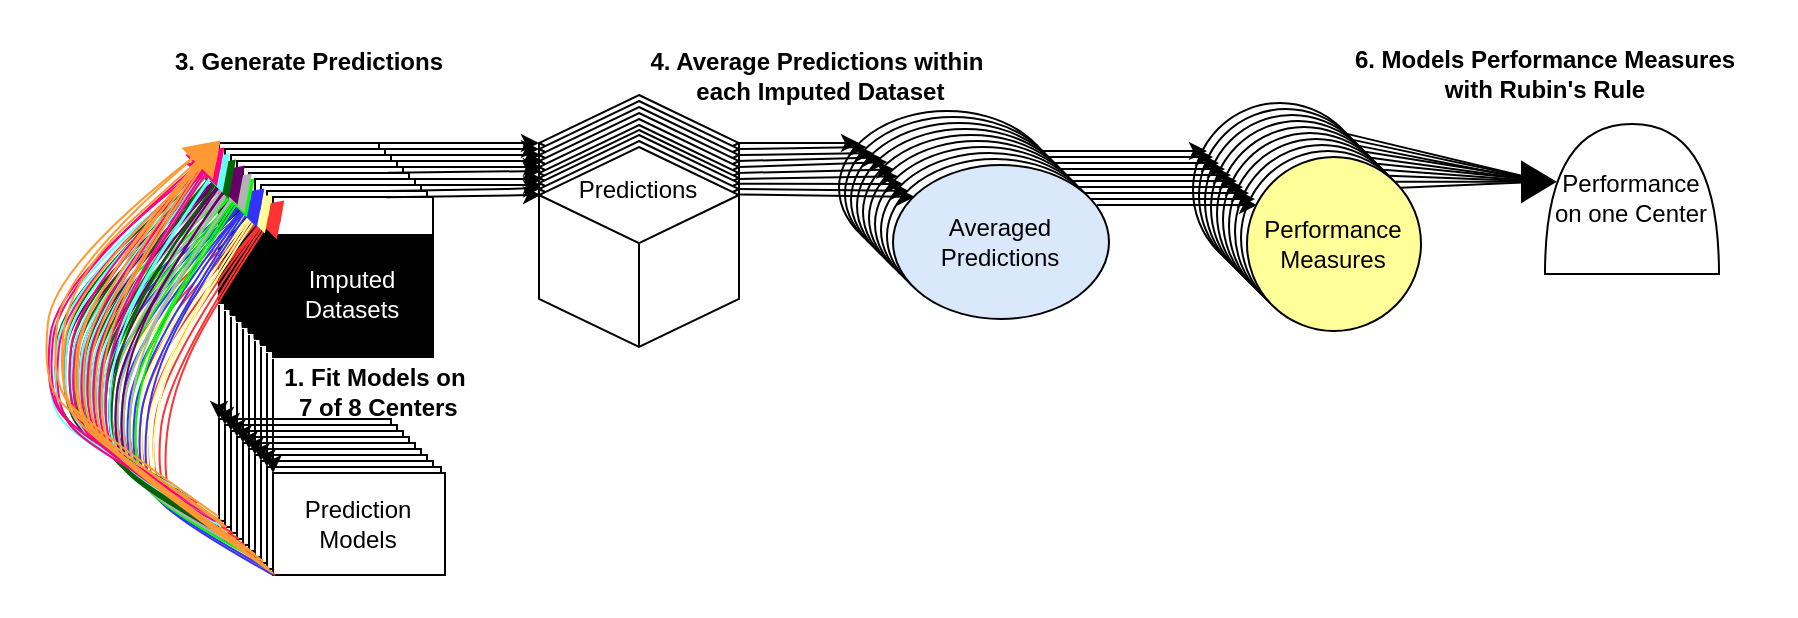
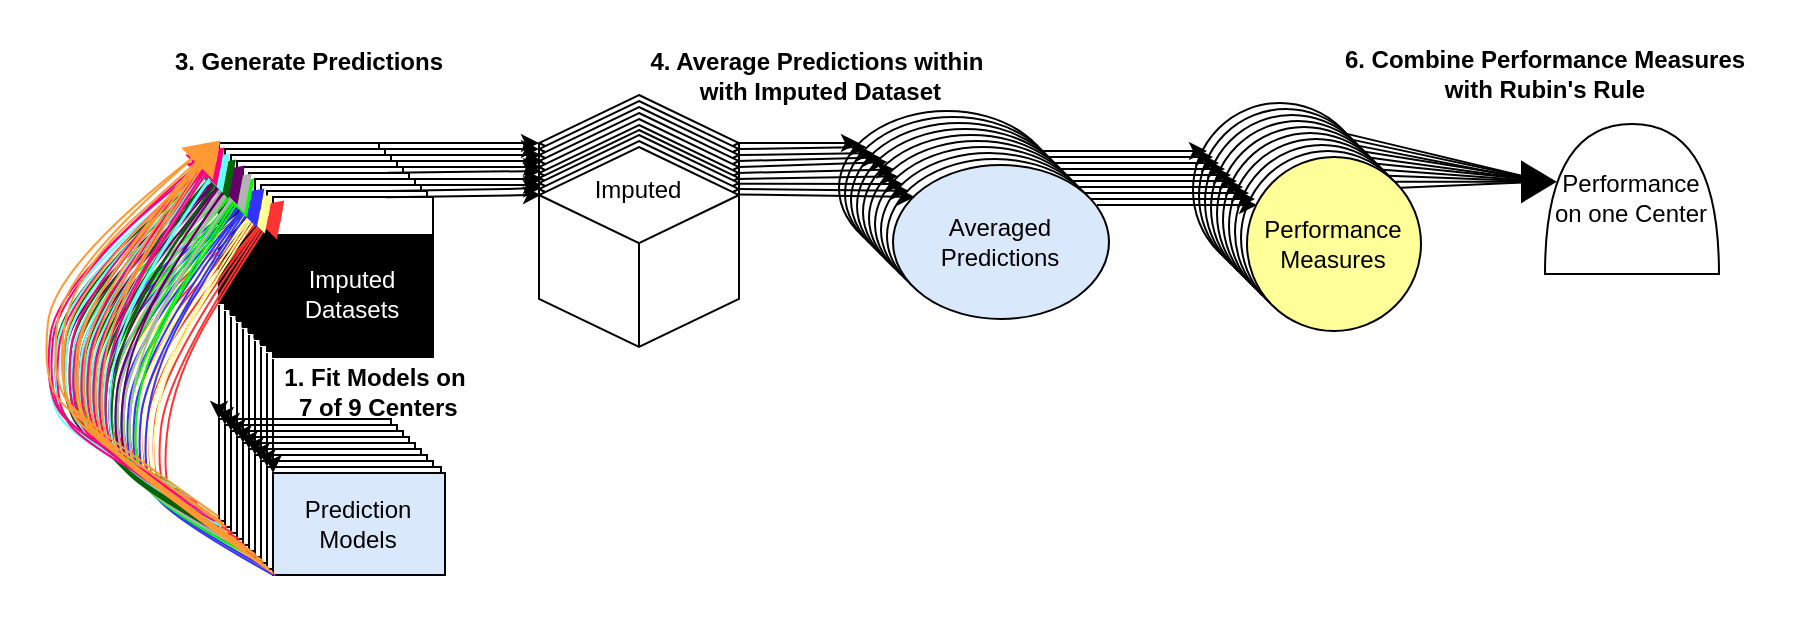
(1546, 75) -> (1546, 75)
(818, 77) -> (818, 77)
(639, 247) -> (639, 247)
(376, 393) -> (376, 393)
(359, 524) -> (359, 524)
